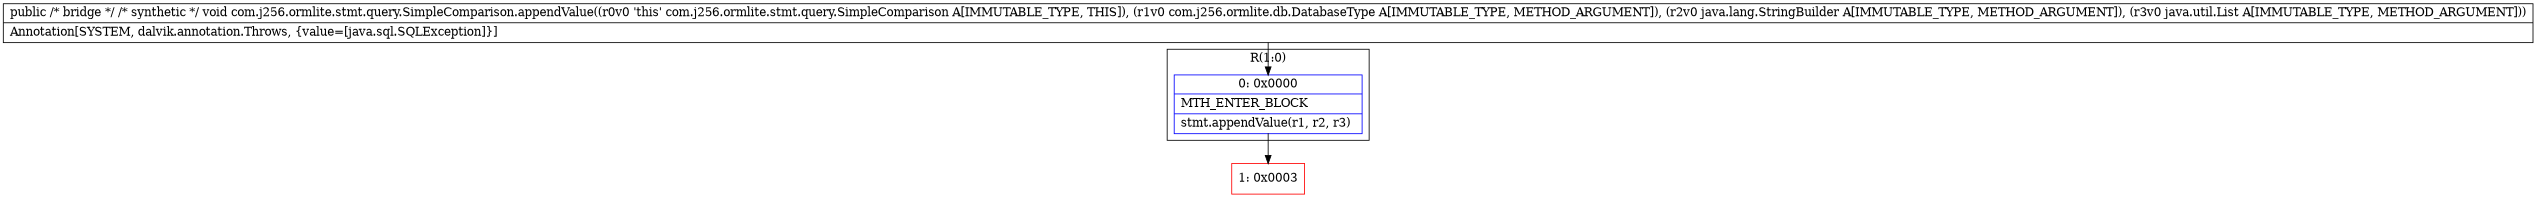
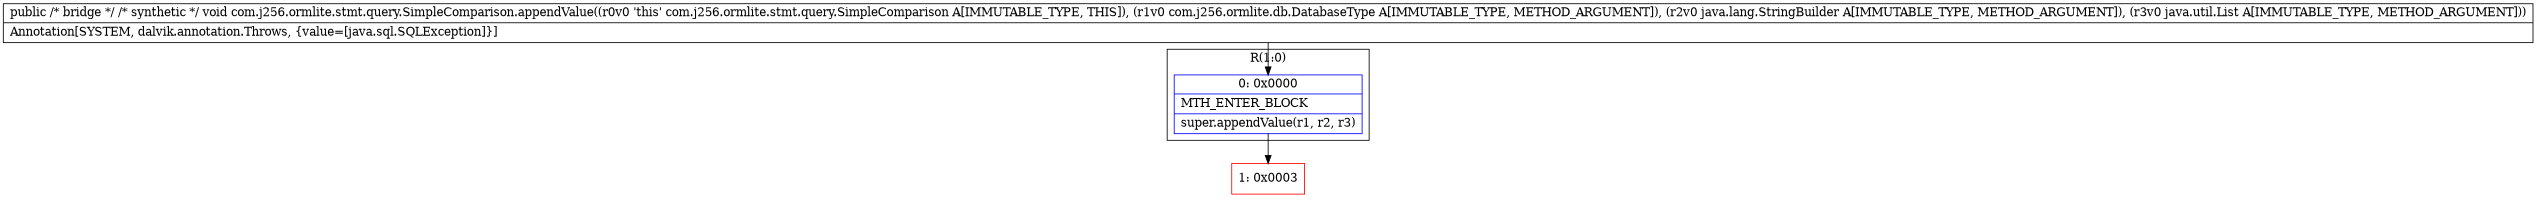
(1266, 123) -> (1268, 123)
